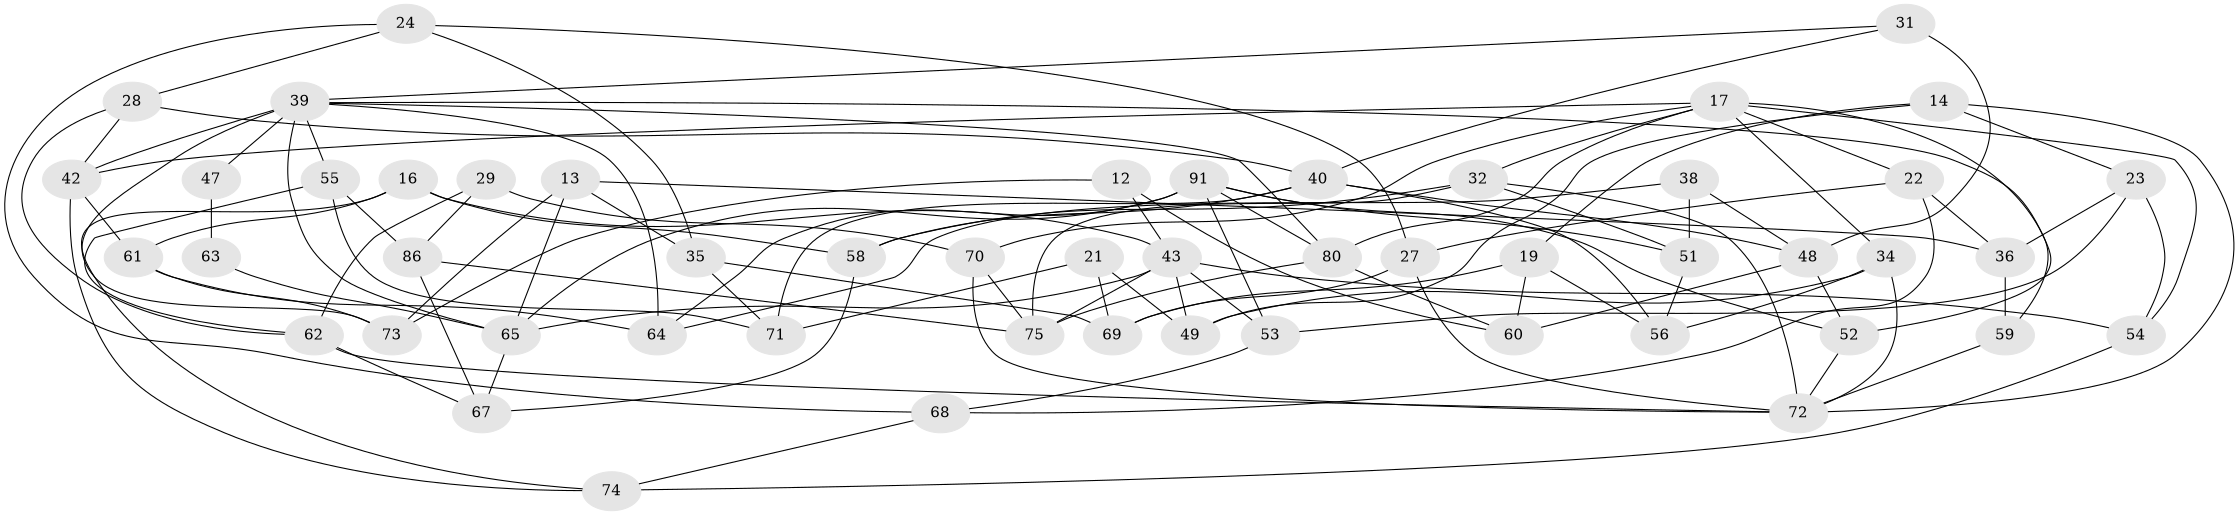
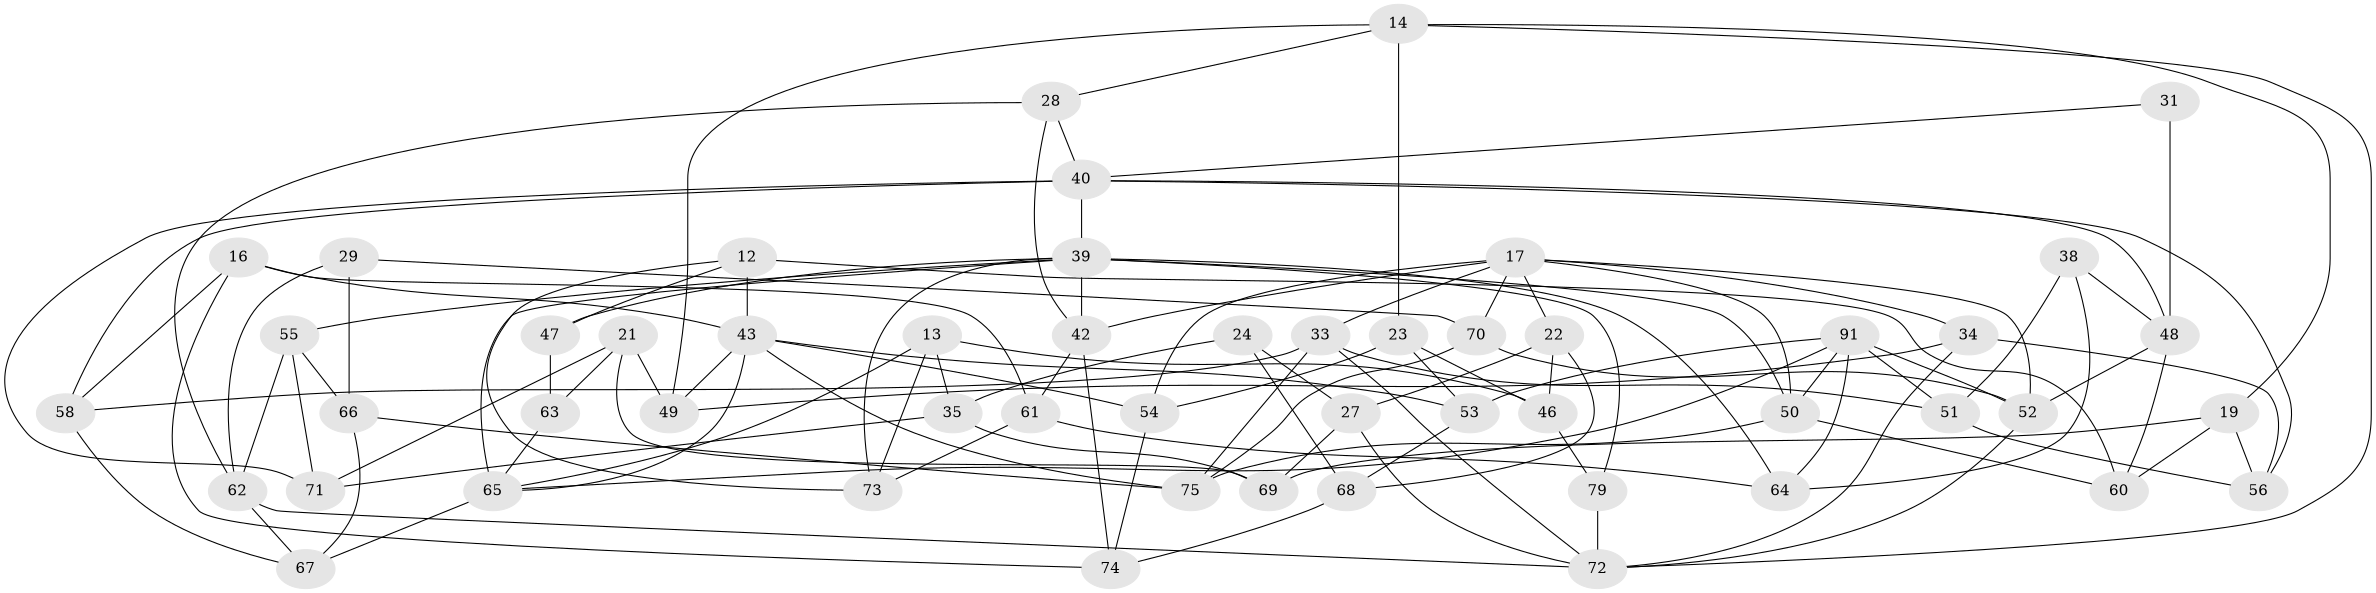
(269, 63) -> (1225, 63)
(1103, 63) -> (1082, 219)
(1478, 180) -> (1321, 335)
(413, 258) -> (349, 413)
(1332, 258) -> (1790, 413)
(2005, 258) -> (1548, 413)
none -> (647, 293)
(2005, 335) -> (1598, 491)
none -> (589, 374)
(1188, 392) -> (1804, 372)
